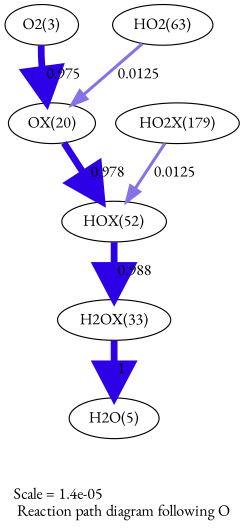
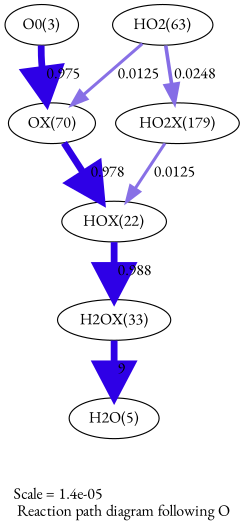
(42, 25) -> (42, 25)
none -> (169, 65)
(52, 123) -> (52, 123)
(114, 222) -> (114, 222)
(120, 369) -> (120, 369)
